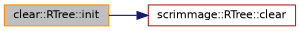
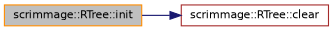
(57, 15) -> (73, 15)
